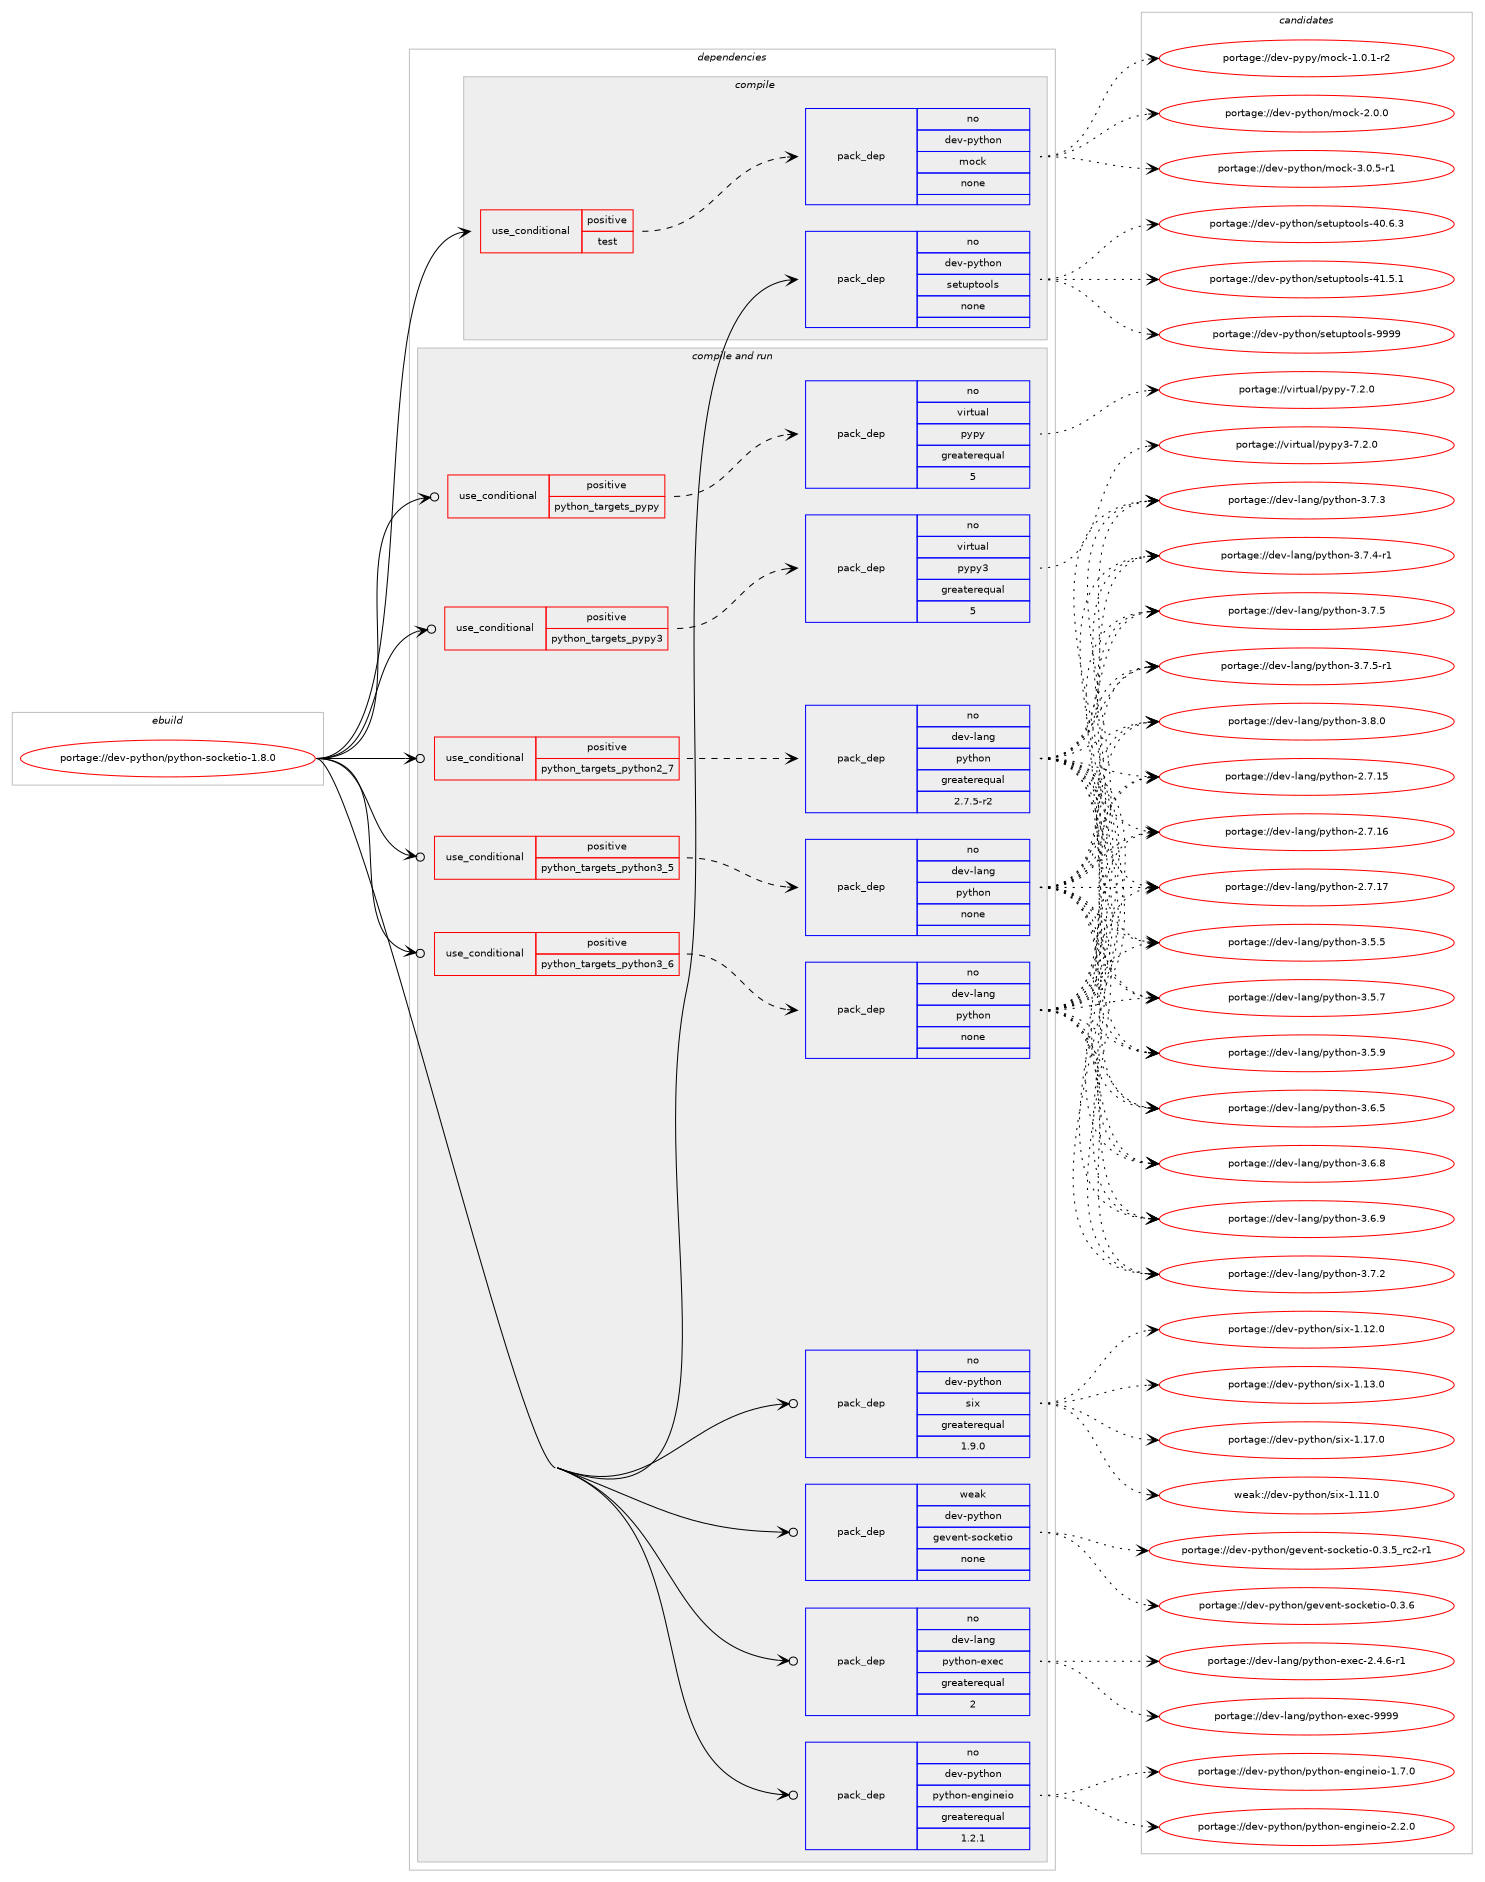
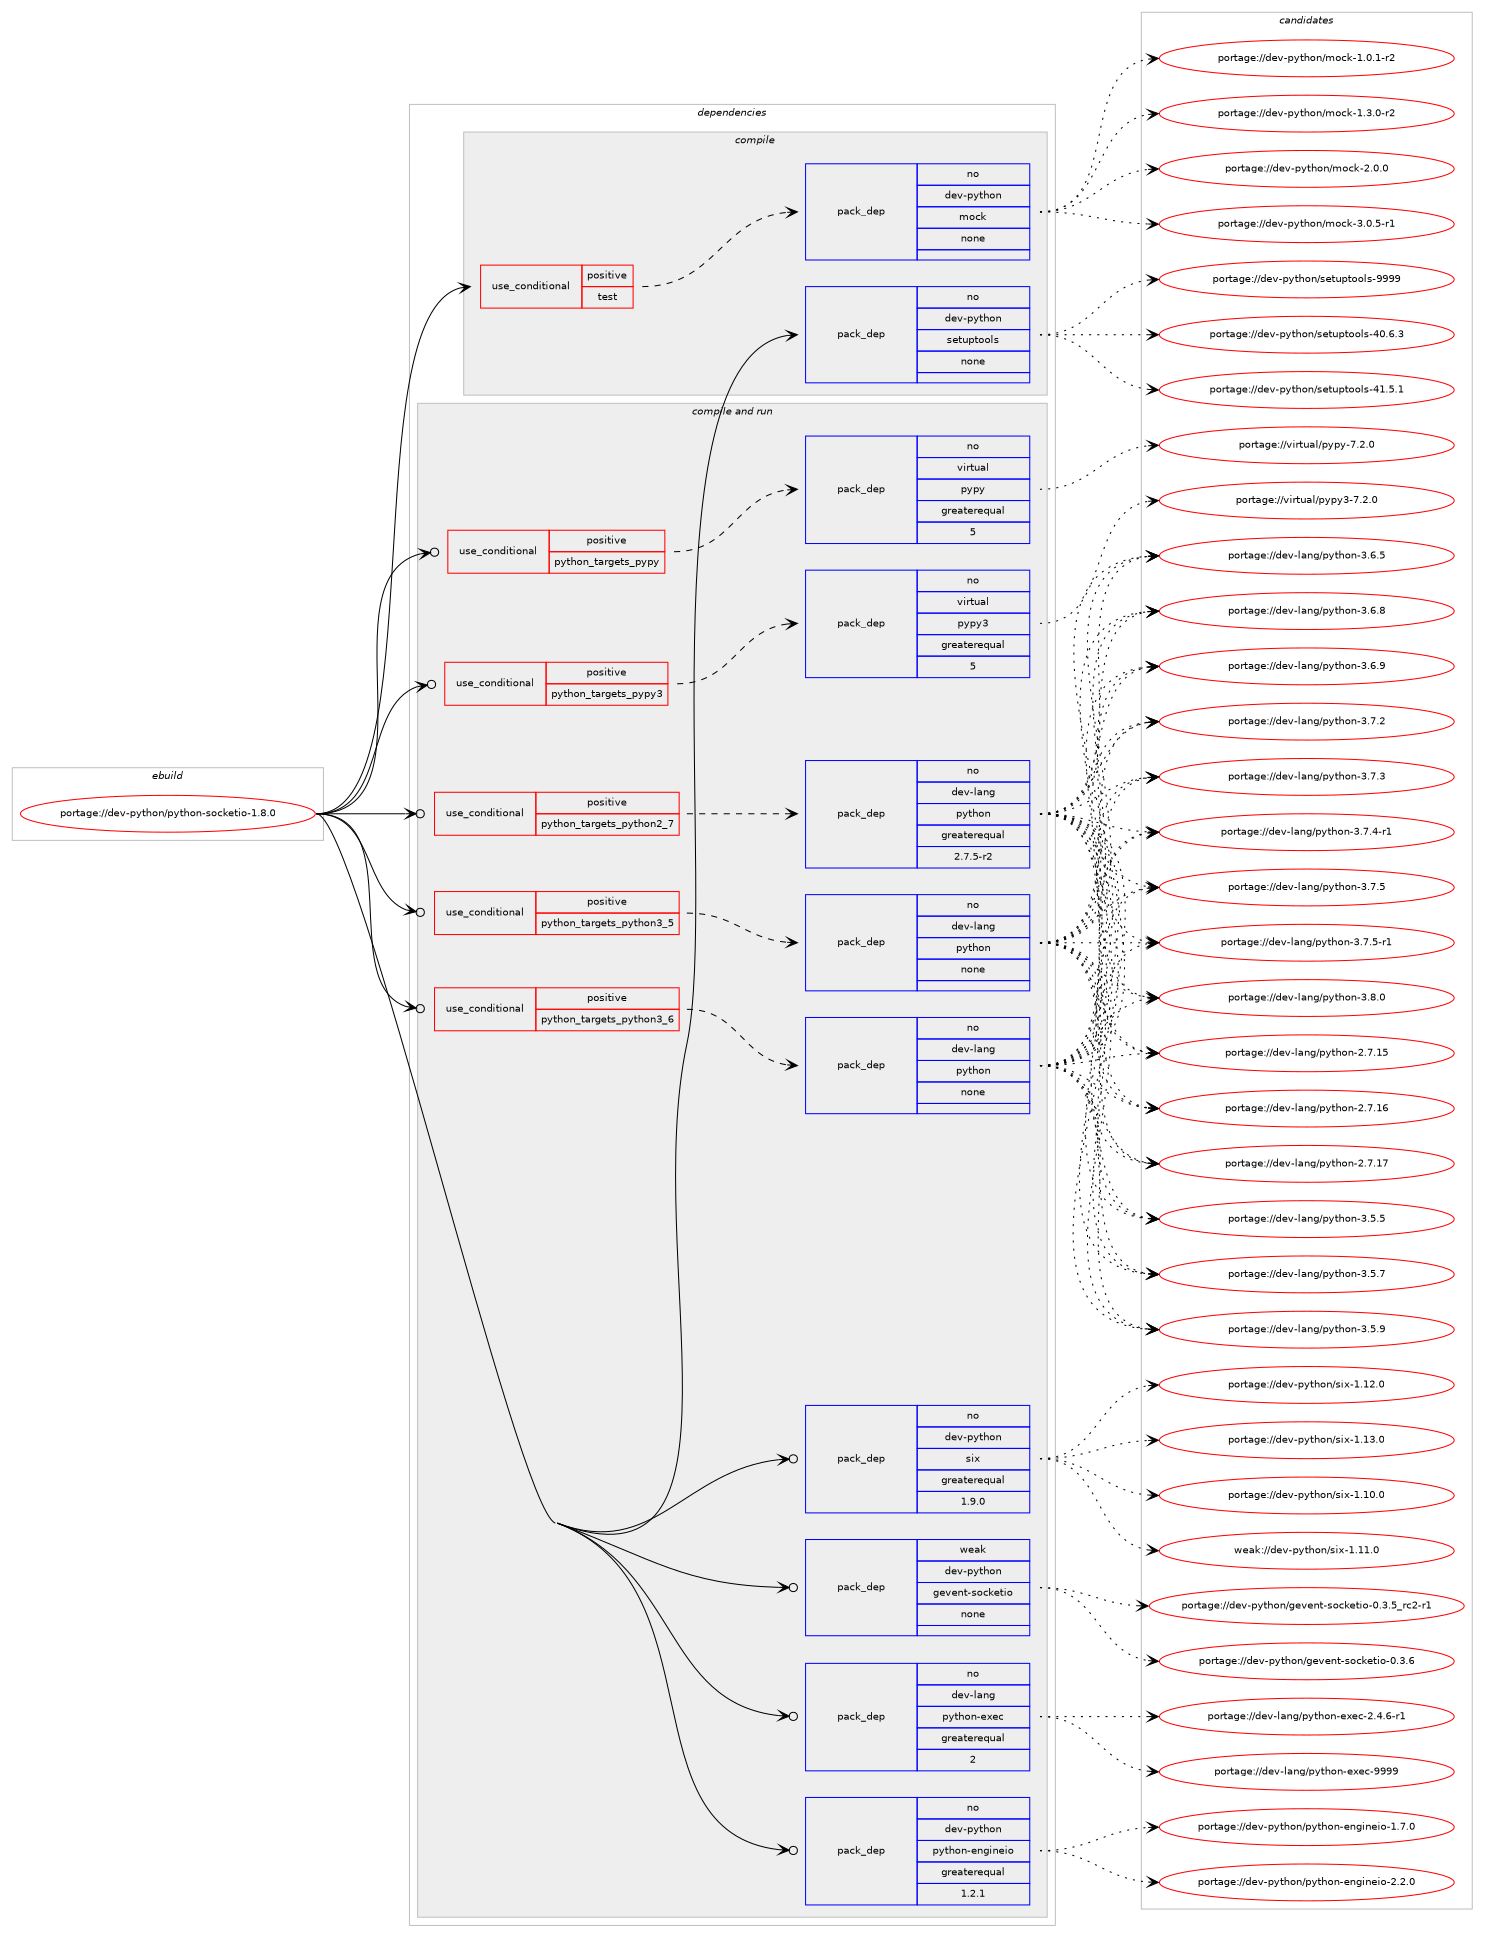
(1307, 58) -> (1307, 58)
none -> (1307, 114)
(1307, 1440) -> (1307, 1495)
